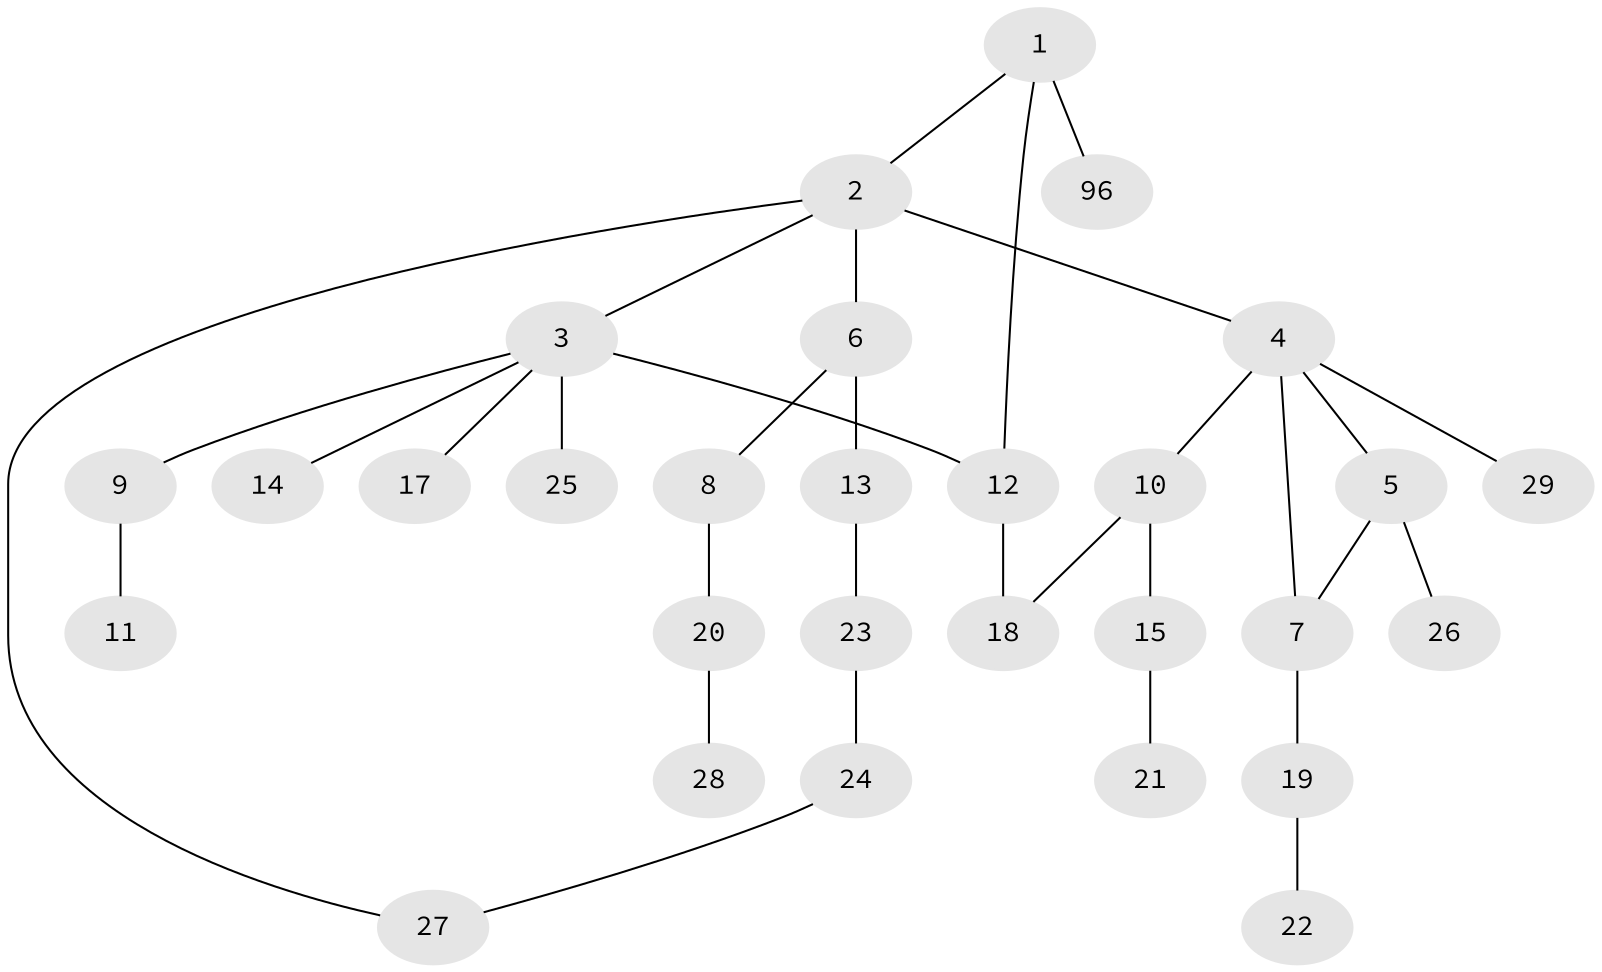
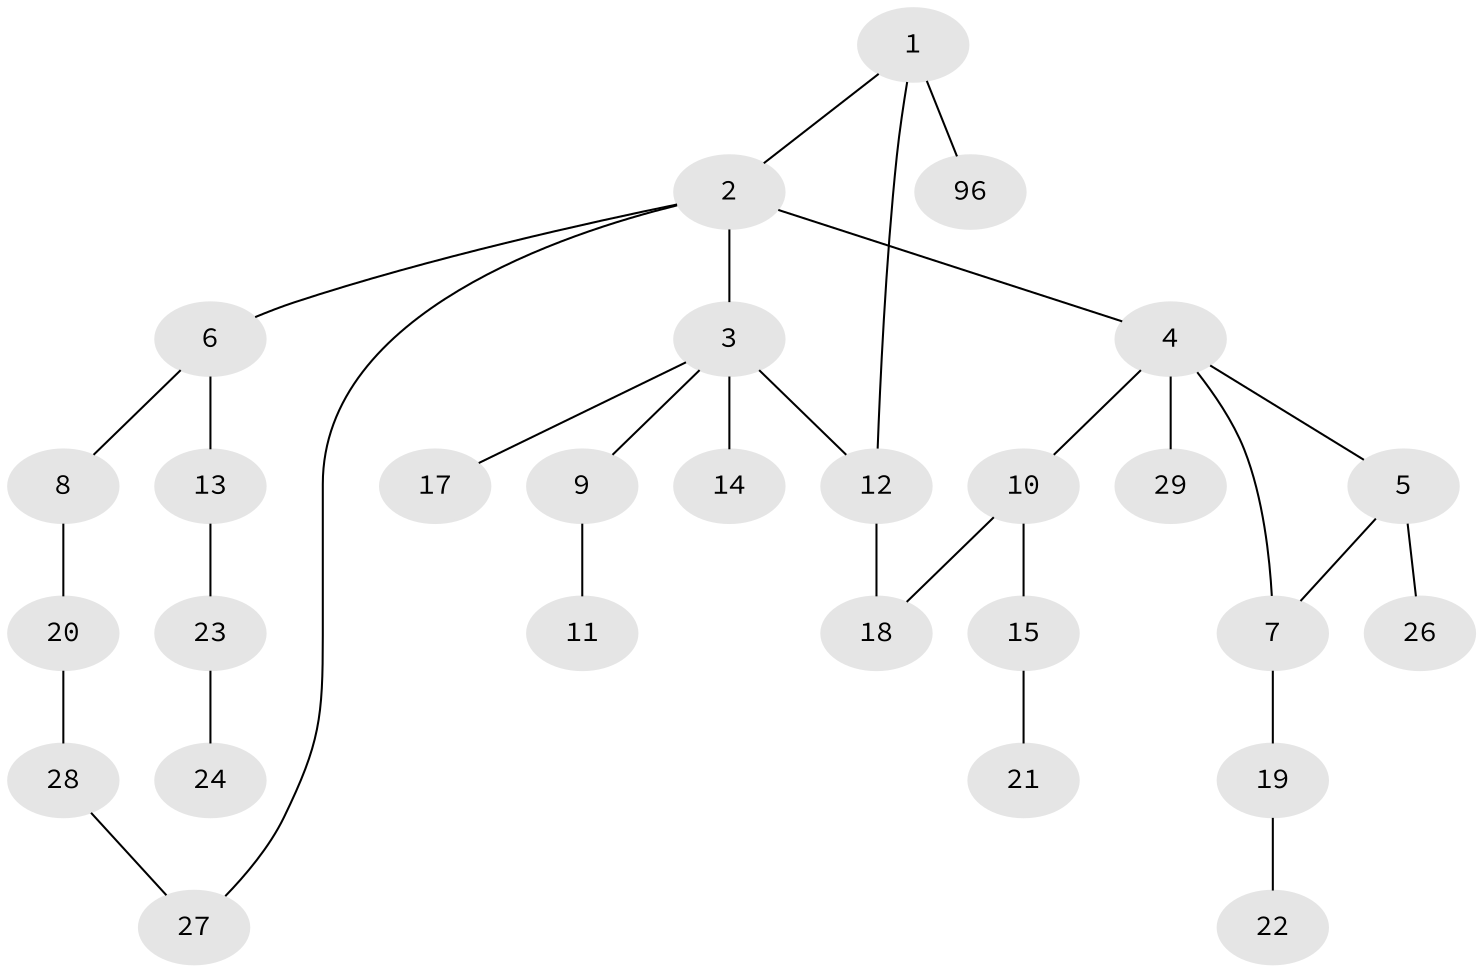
(562, 486) -> none
(650, 863) -> (129, 854)
